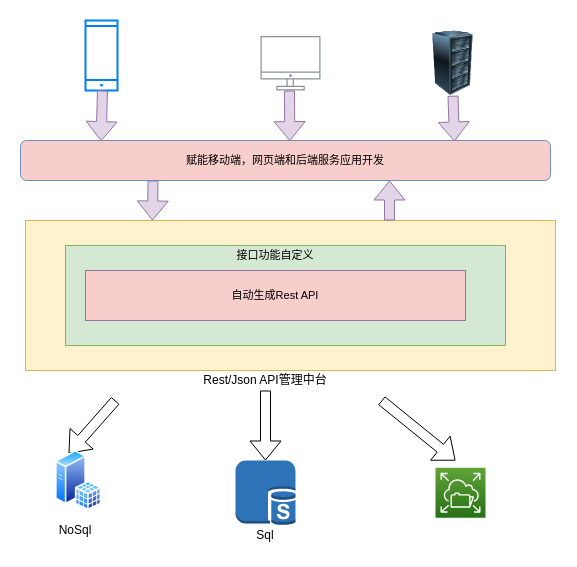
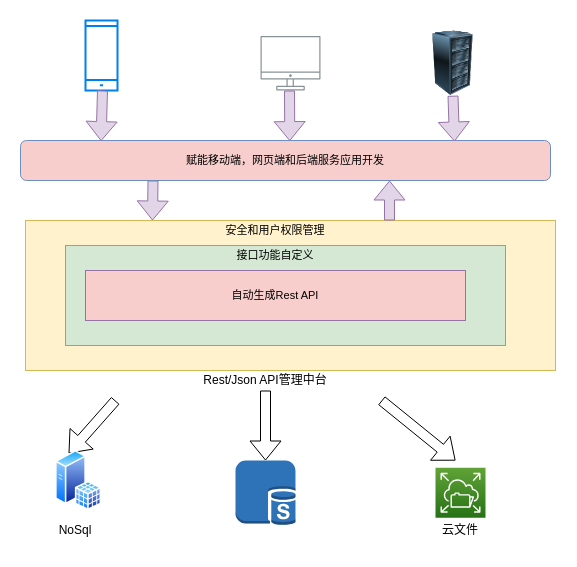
none -> (276, 231)
none -> (461, 531)
(266, 535) -> none
